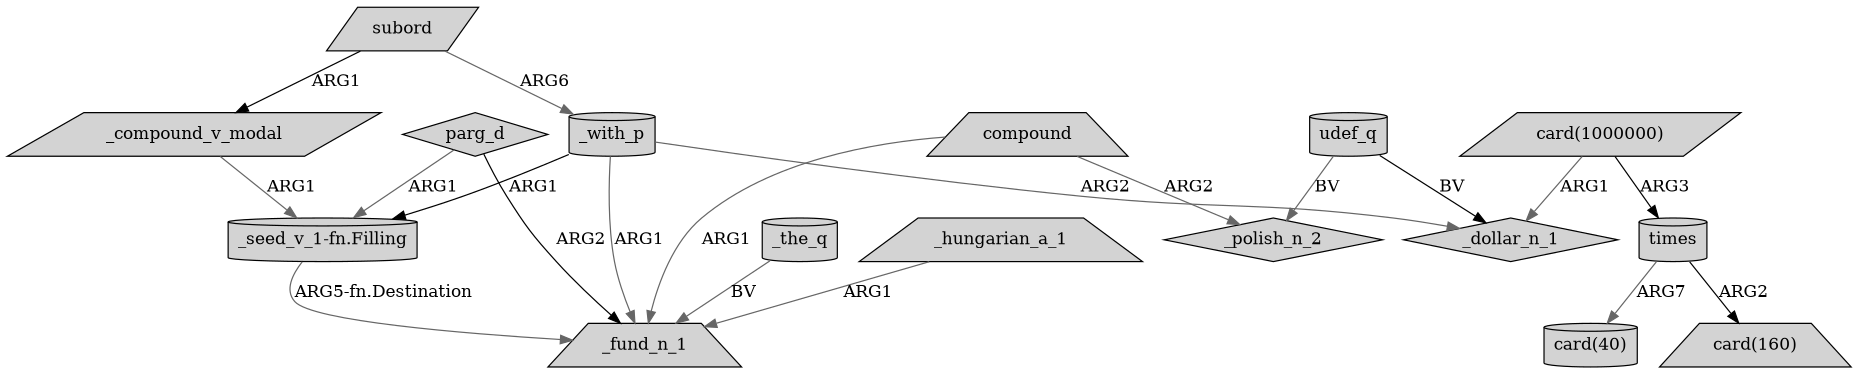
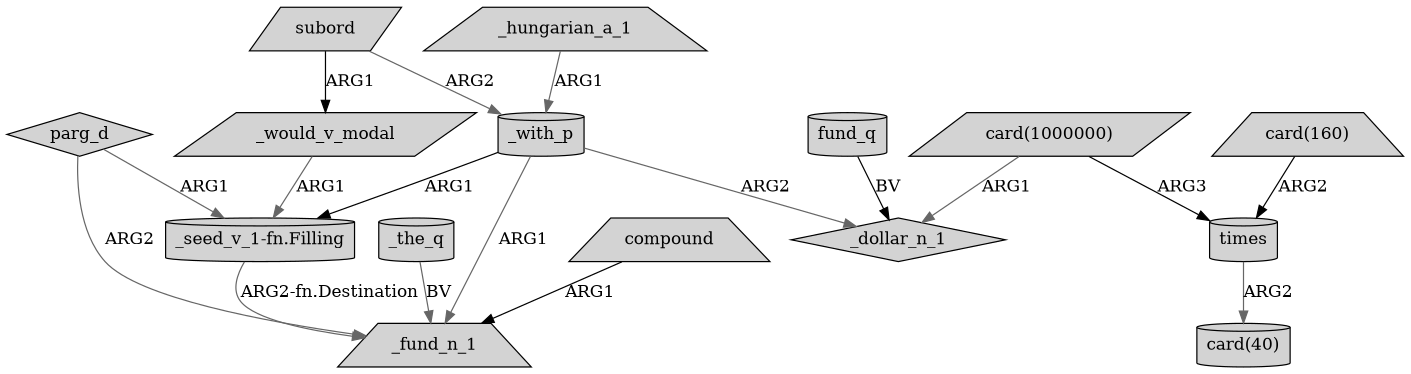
(545, 82) -> (470, 82)
(194, 134) -> (325, 134)
(1348, 134) -> (847, 134)
(767, 178) -> (557, 290)
(1273, 240) -> none
(539, 242) -> (171, 296)
(1710, 288) -> (1279, 182)
(384, 292) -> (330, 292)
(823, 292) -> (555, 76)
(1662, 292) -> (1268, 292)
